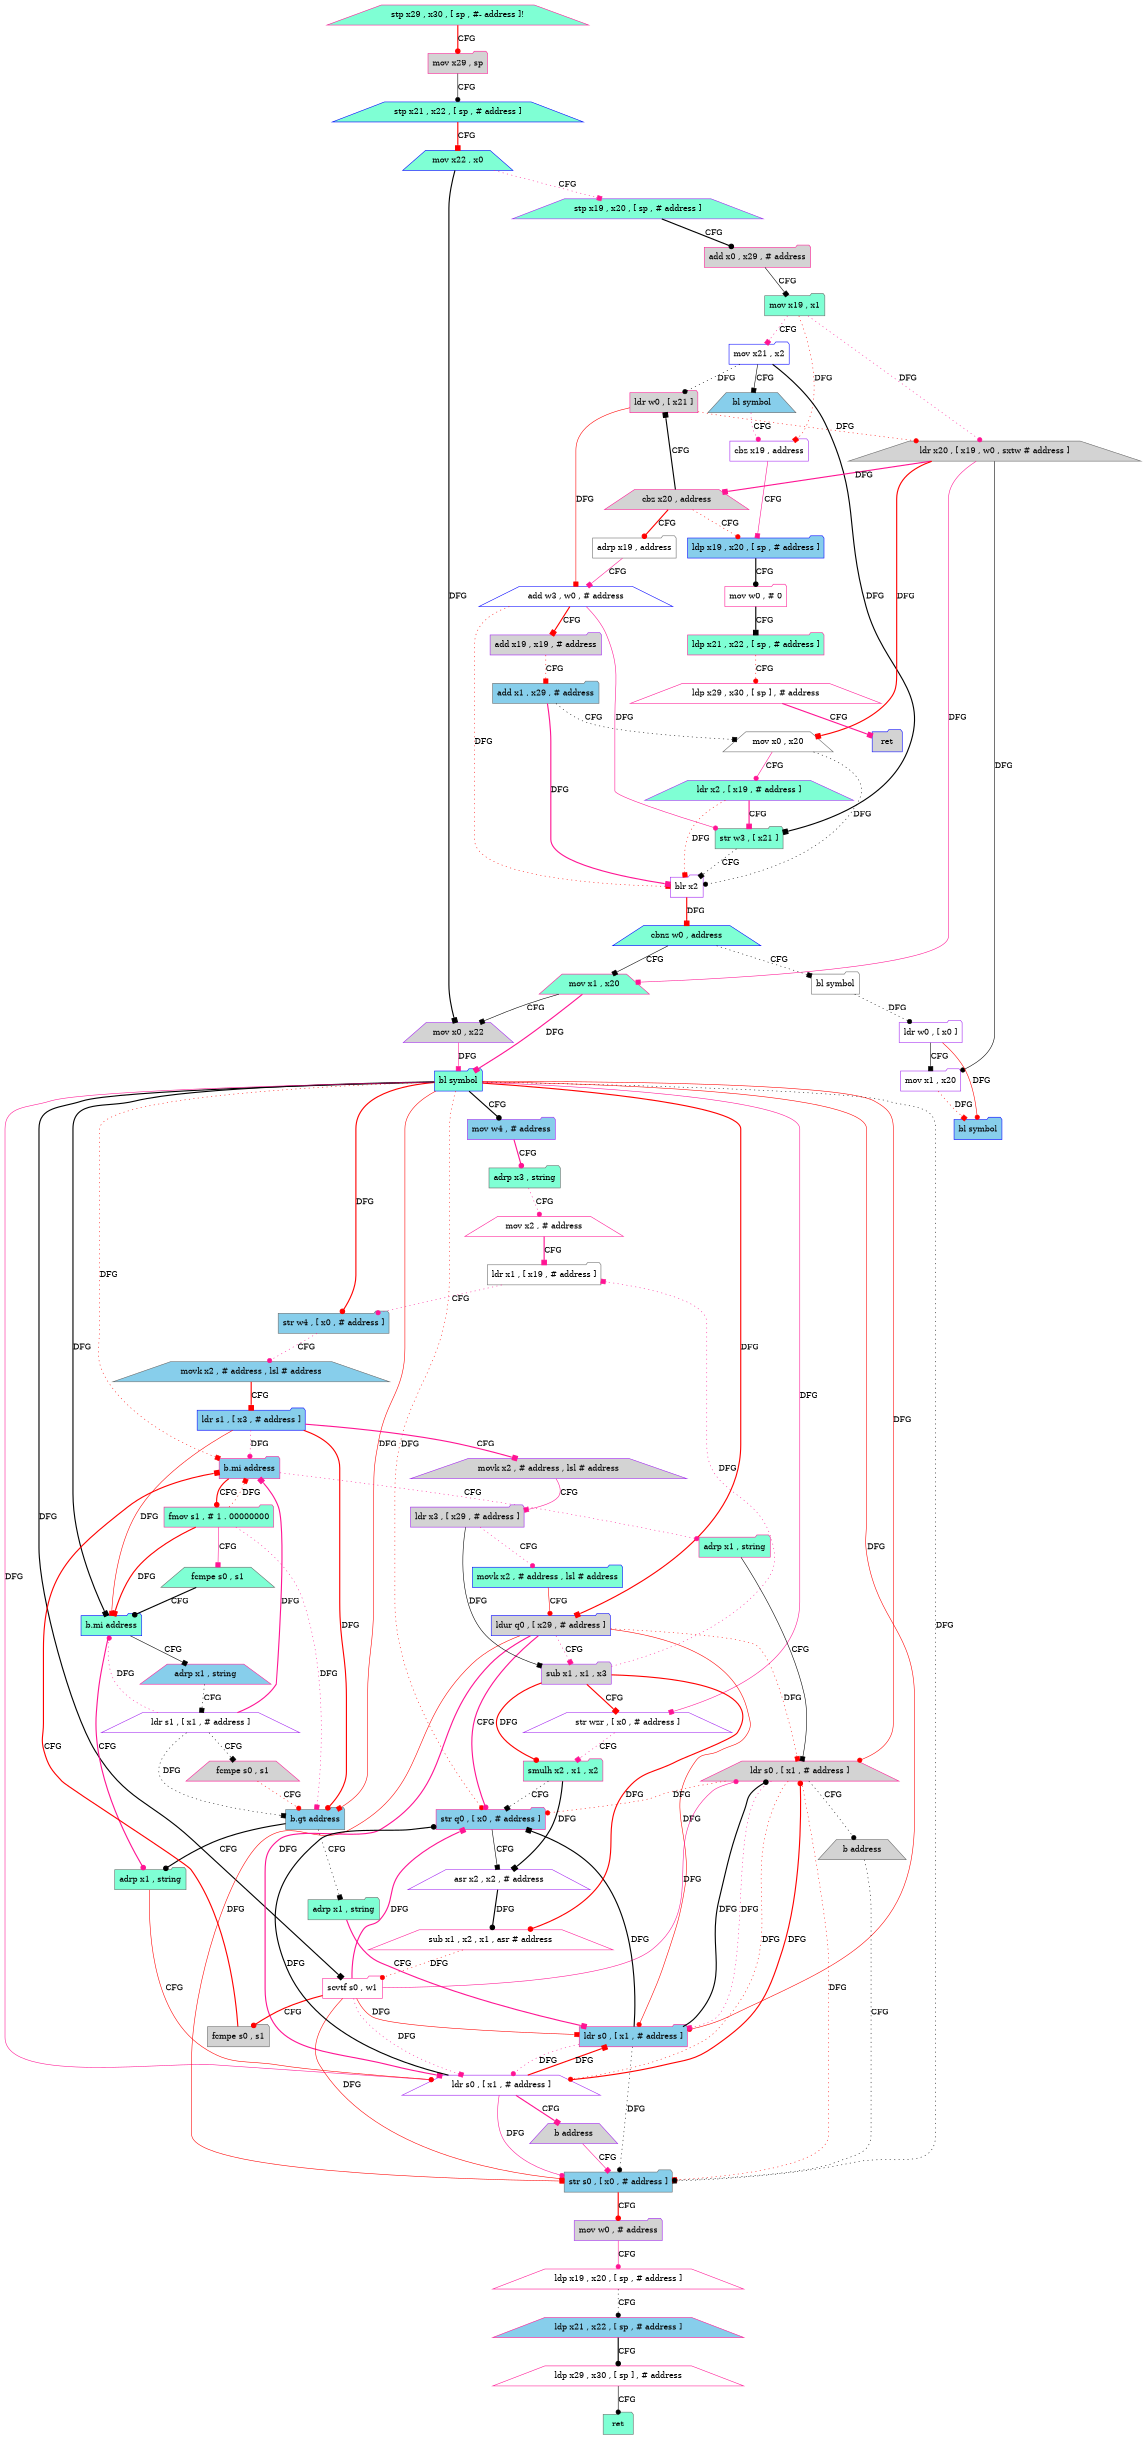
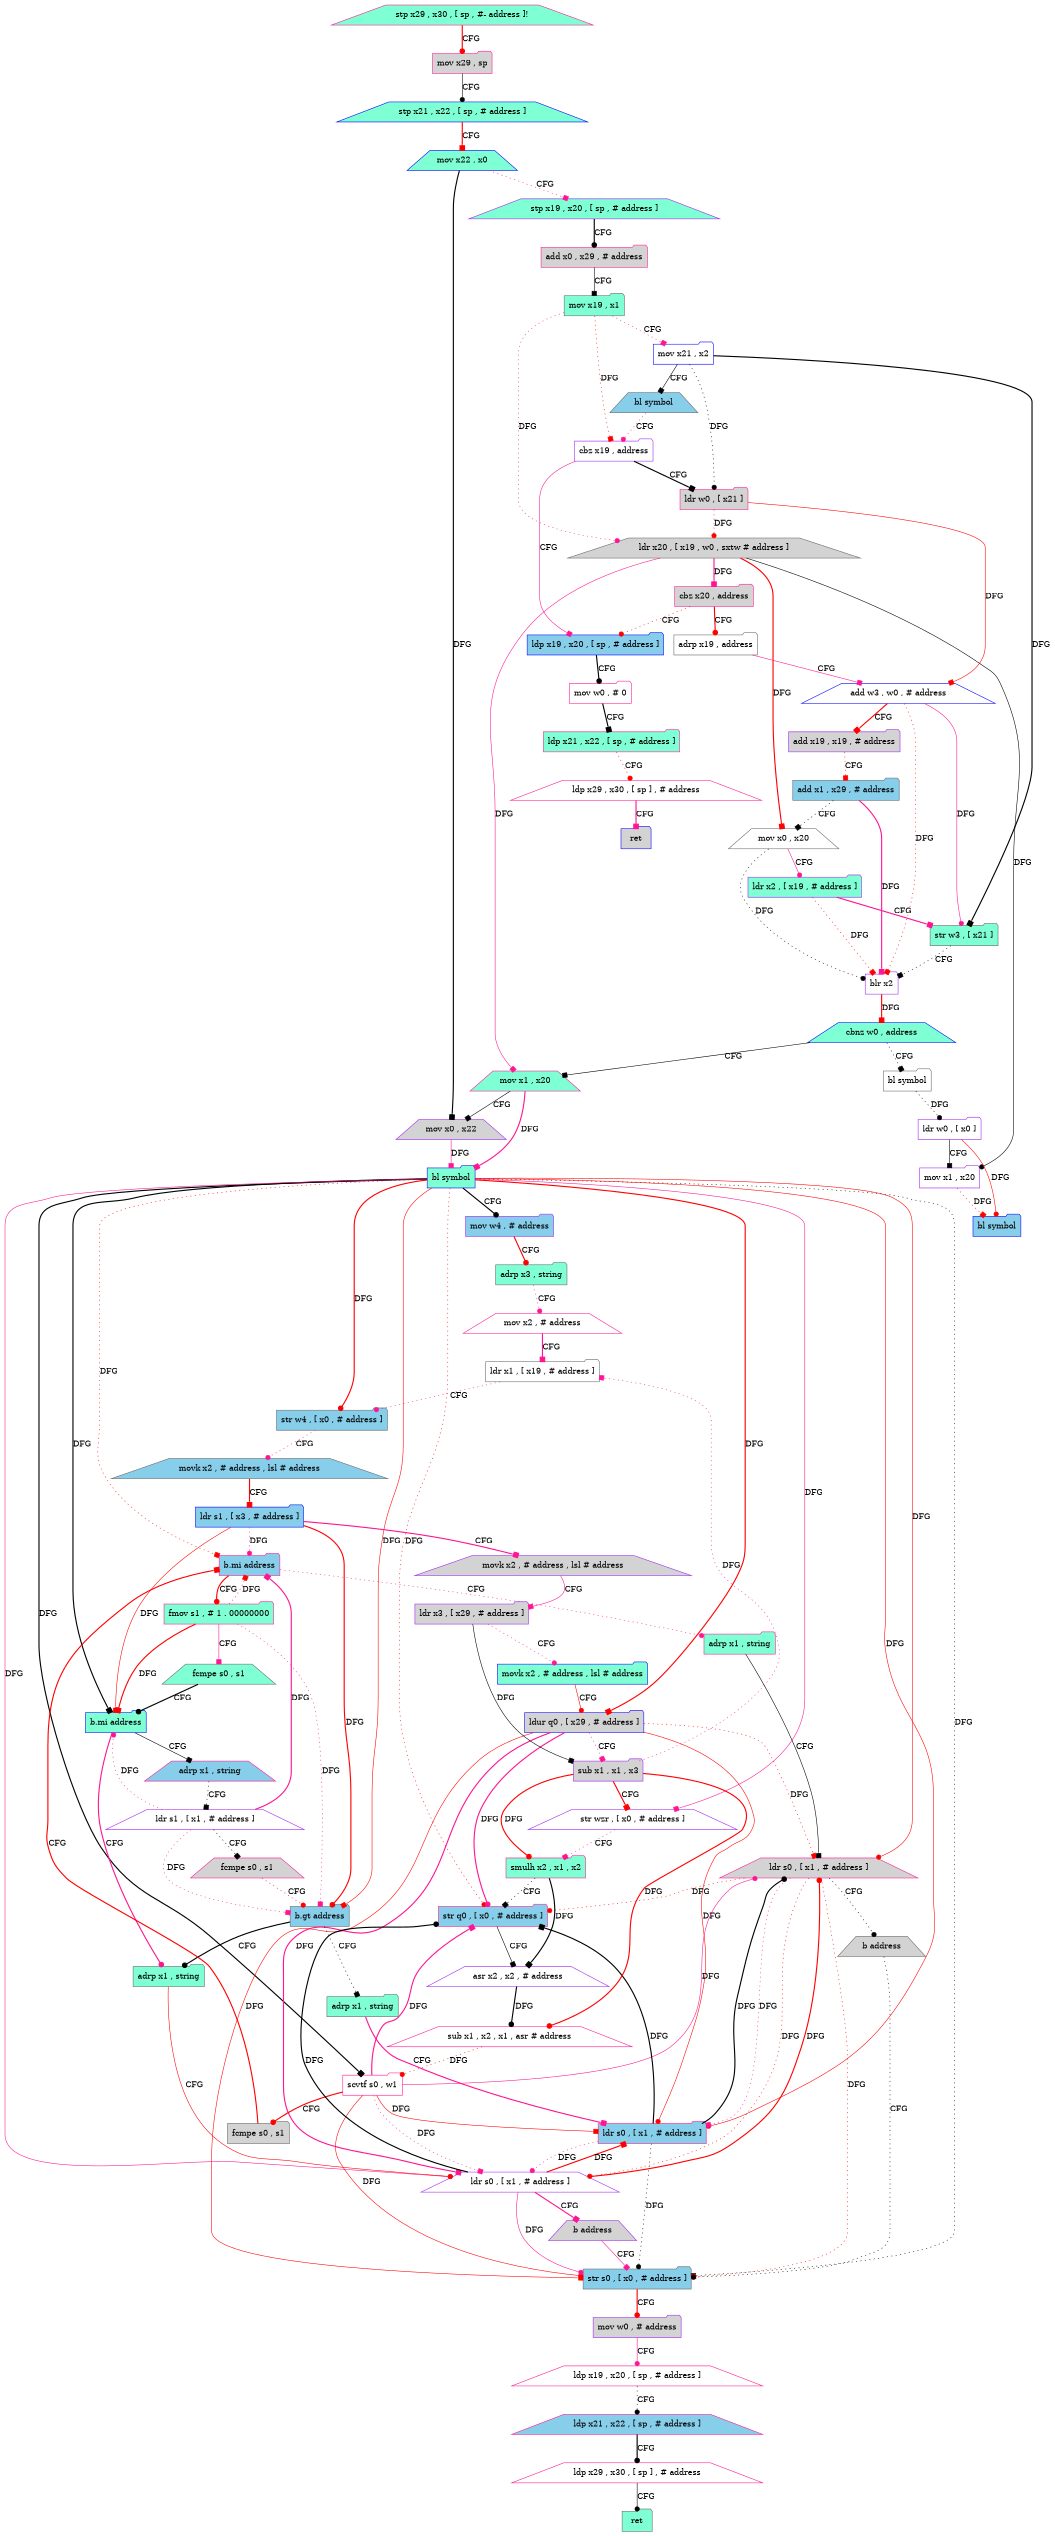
(671, 454) -> (661, 474)
(677, 500) -> (714, 596)
(749, 790) -> (805, 887)
(517, 1152) -> (520, 1249)
(486, 1723) -> (490, 1820)
(190, 1797) -> (195, 1894)
